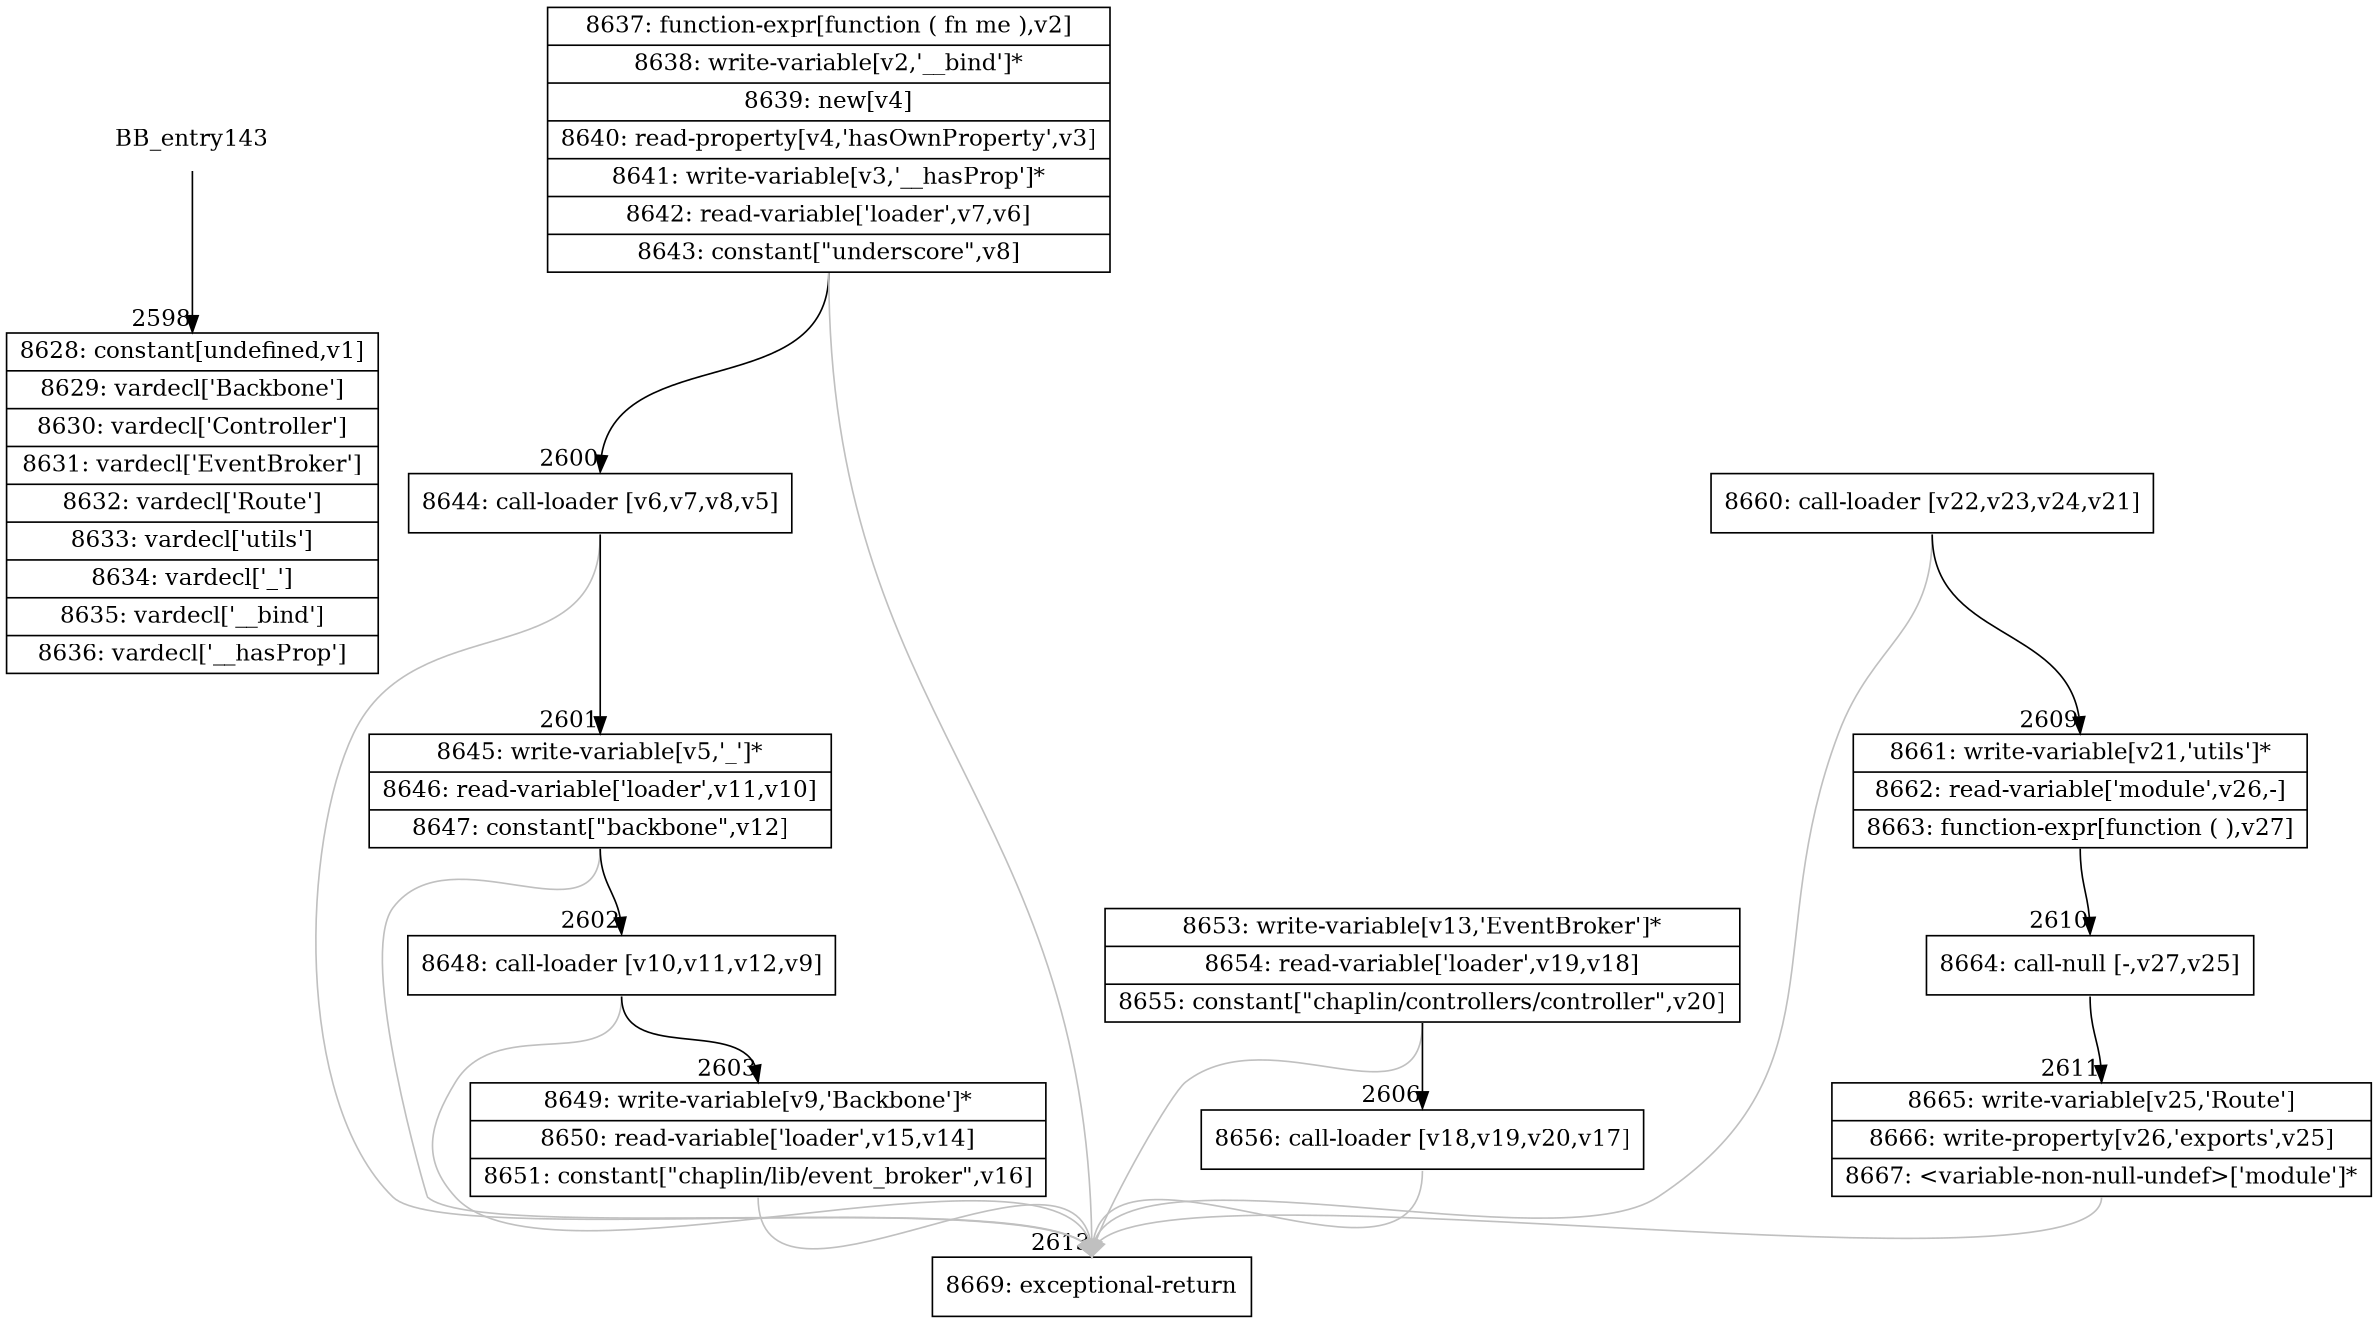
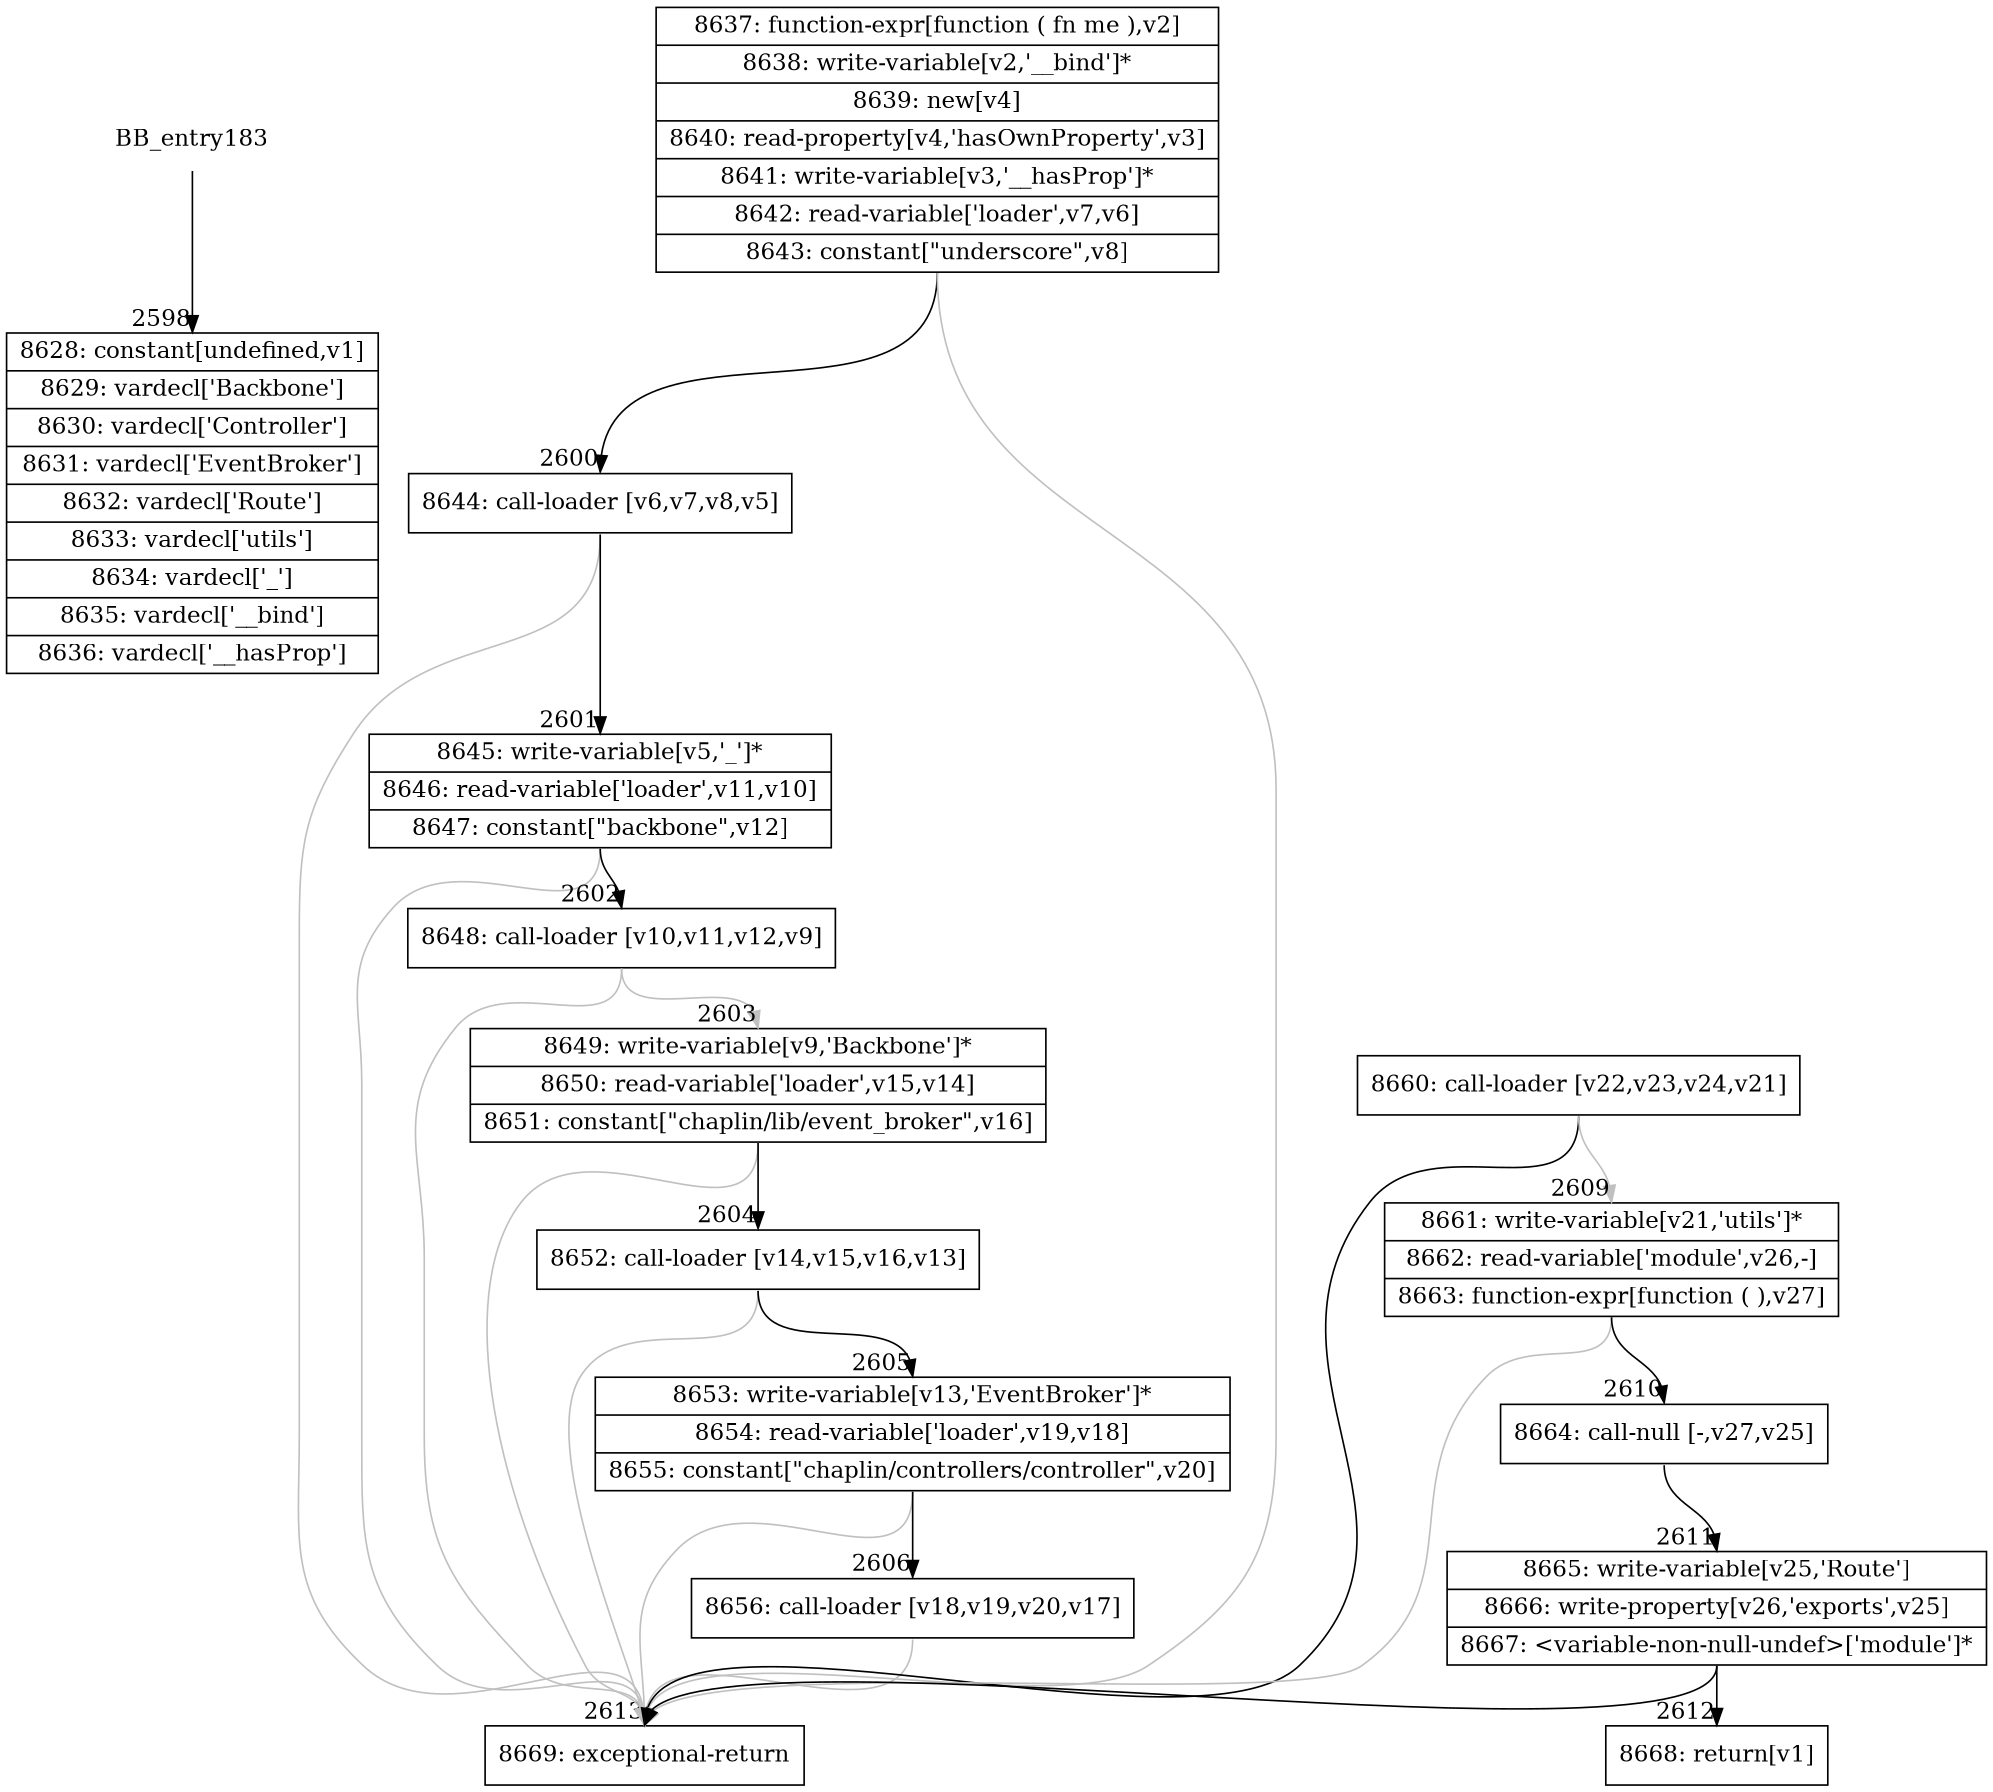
(192, 140) -> (192, 140)
(1999, 630) -> (1590, 1152)
(682, 1038) -> (682, 999)
(1720, 1145) -> (1320, 1638)
(1604, 1227) -> (1269, 1700)
none -> (758, 1260)
none -> (1304, 1679)
none -> (1717, 1755)
